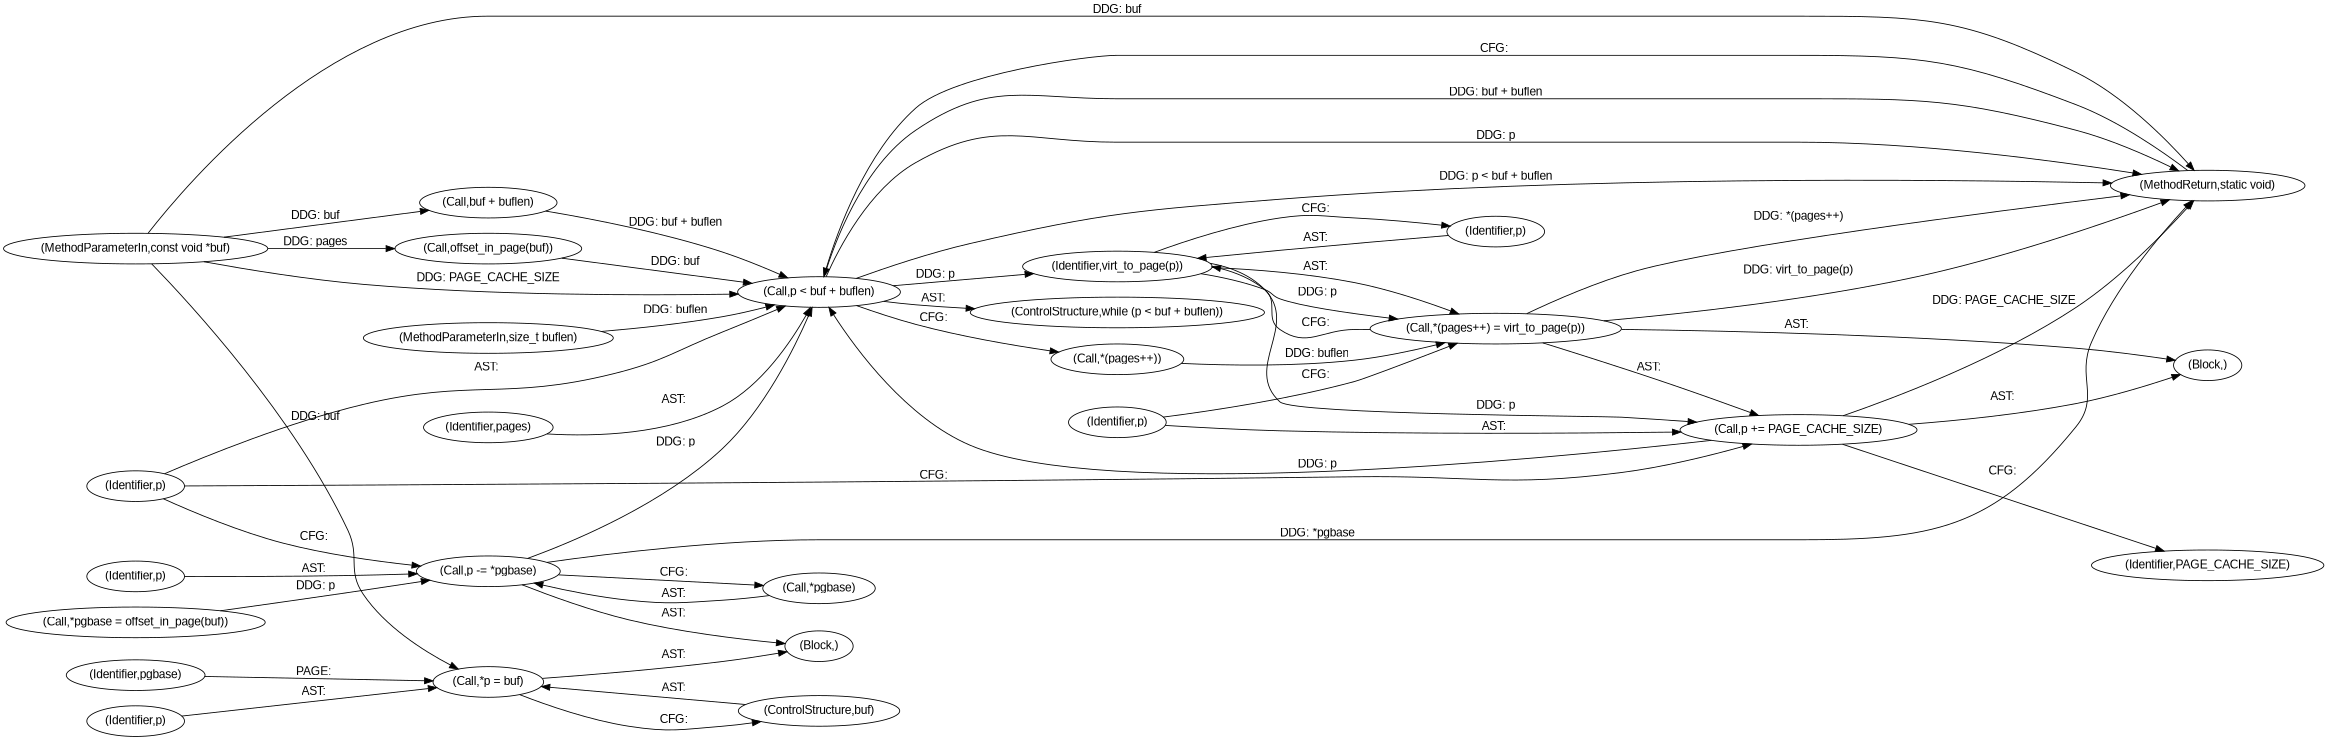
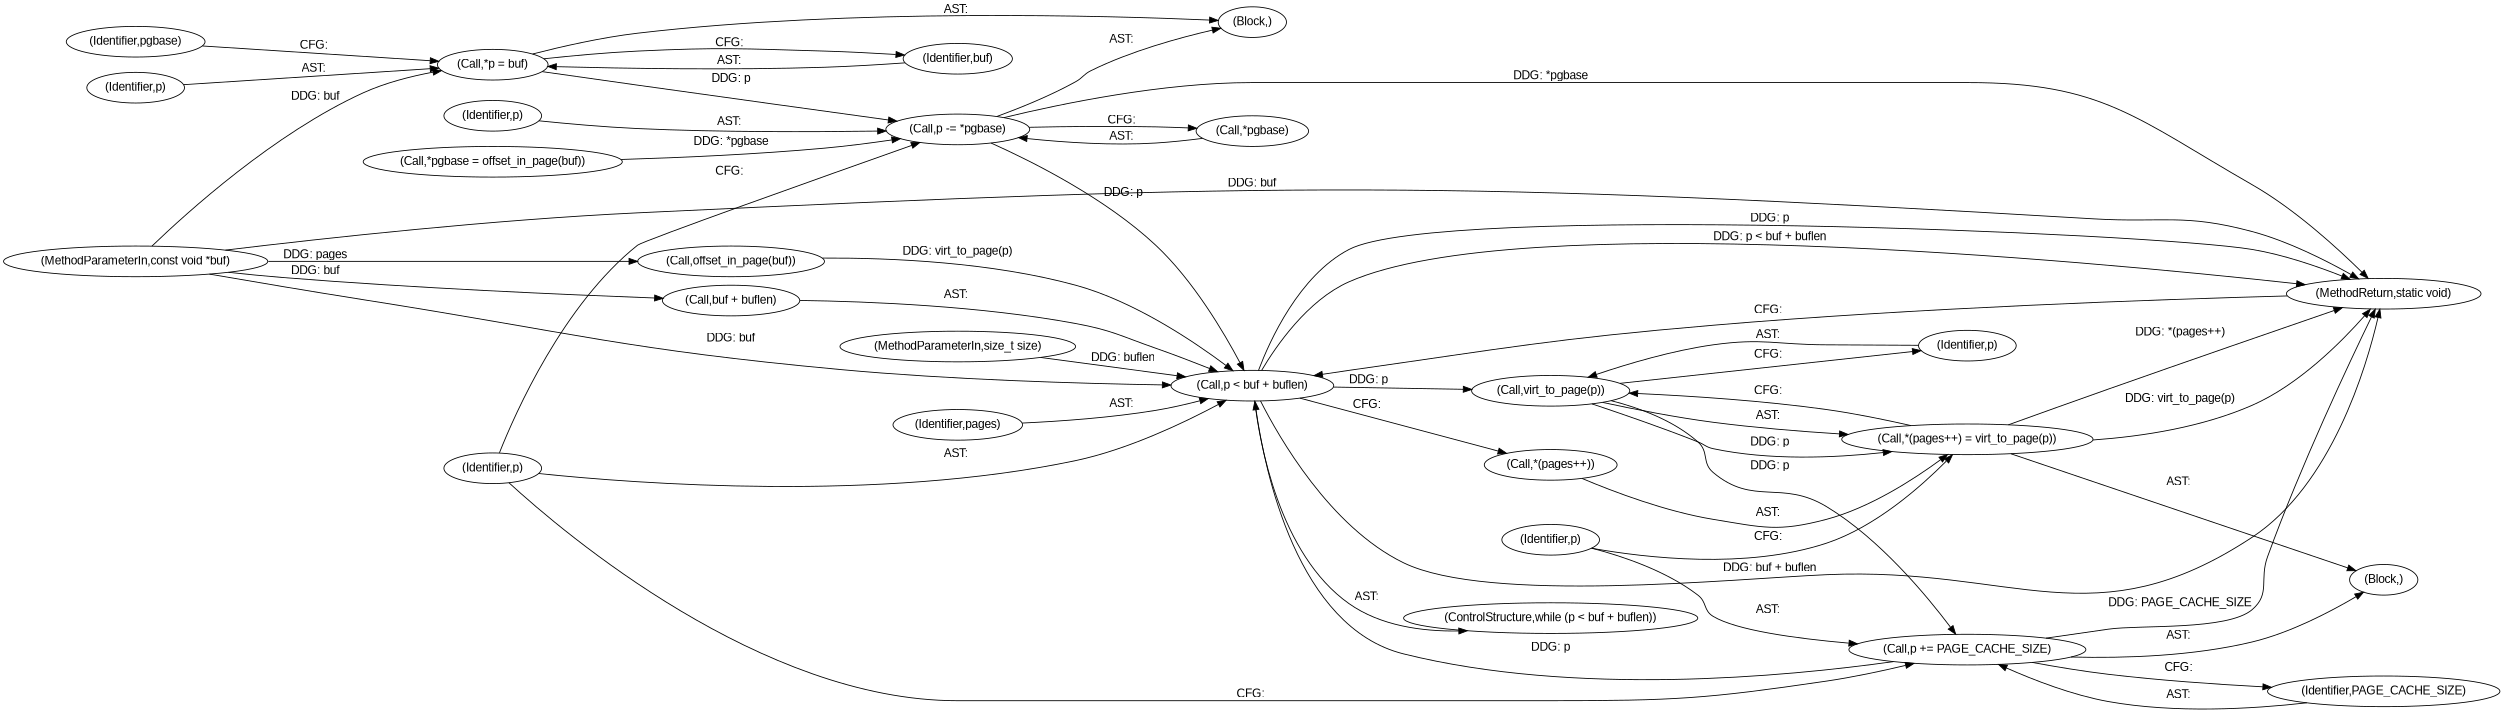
none -> (715, 96)
(676, 223) -> (958, 295)
(676, 262) -> (958, 252)
(1117, 266) -> (1551, 391)
(488, 278) -> (731, 338)
(488, 338) -> (958, 347)
(1317, 354) -> (1770, 513)
(1647, 376) -> (2154, 707)
(316, 586) -> (731, 142)
(316, 672) -> (316, 46)
(819, 711) -> (958, 59)
